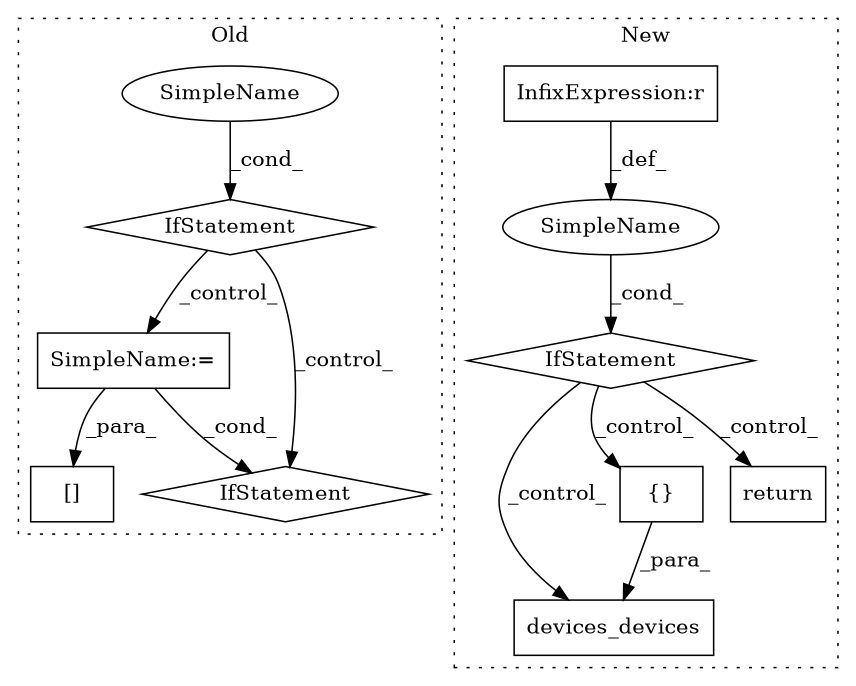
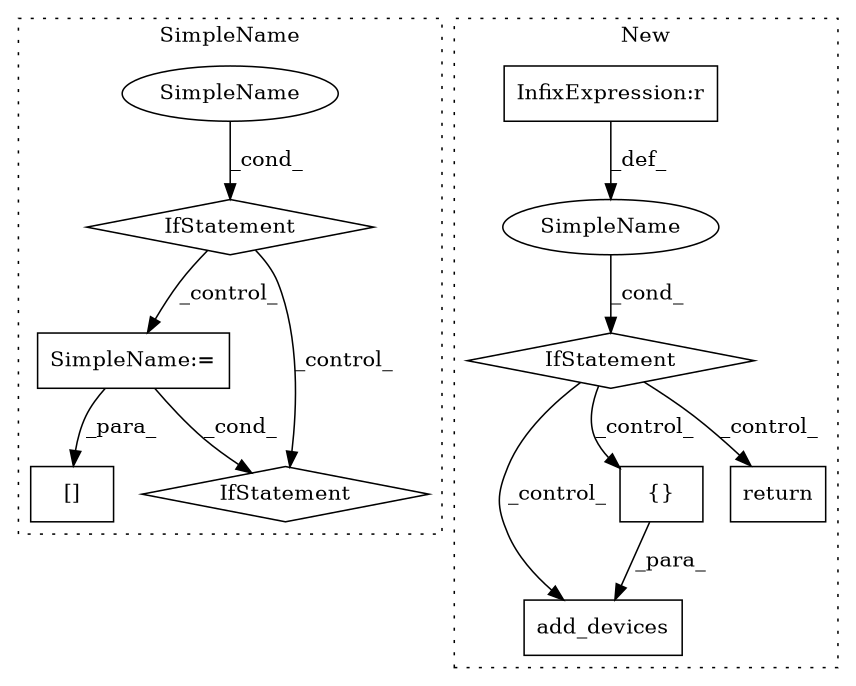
(230, 36) -> (230, 36)
(614, 628) -> (603, 628)
